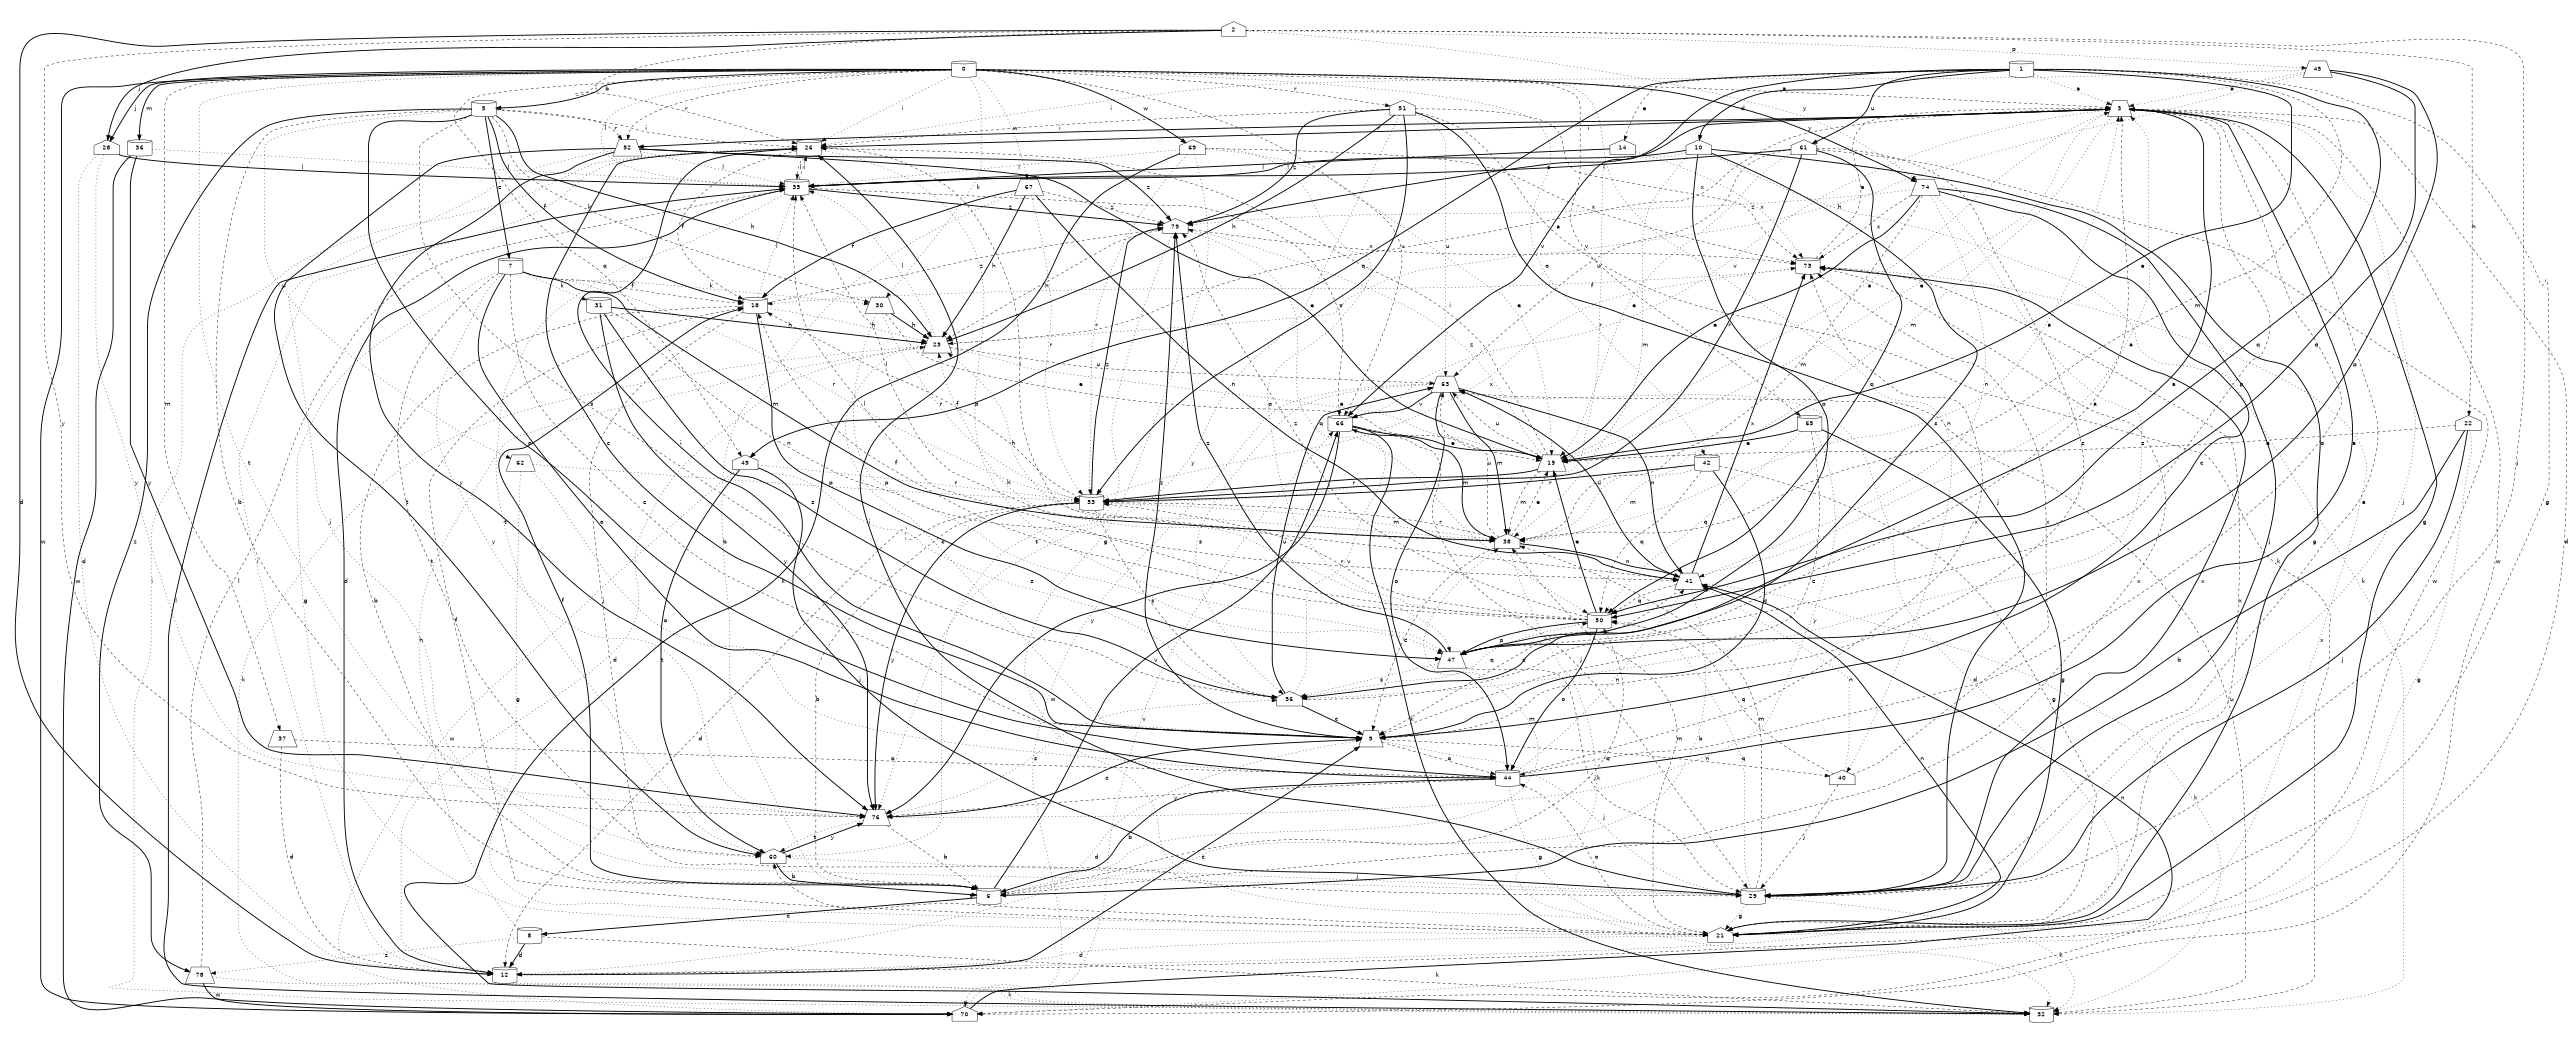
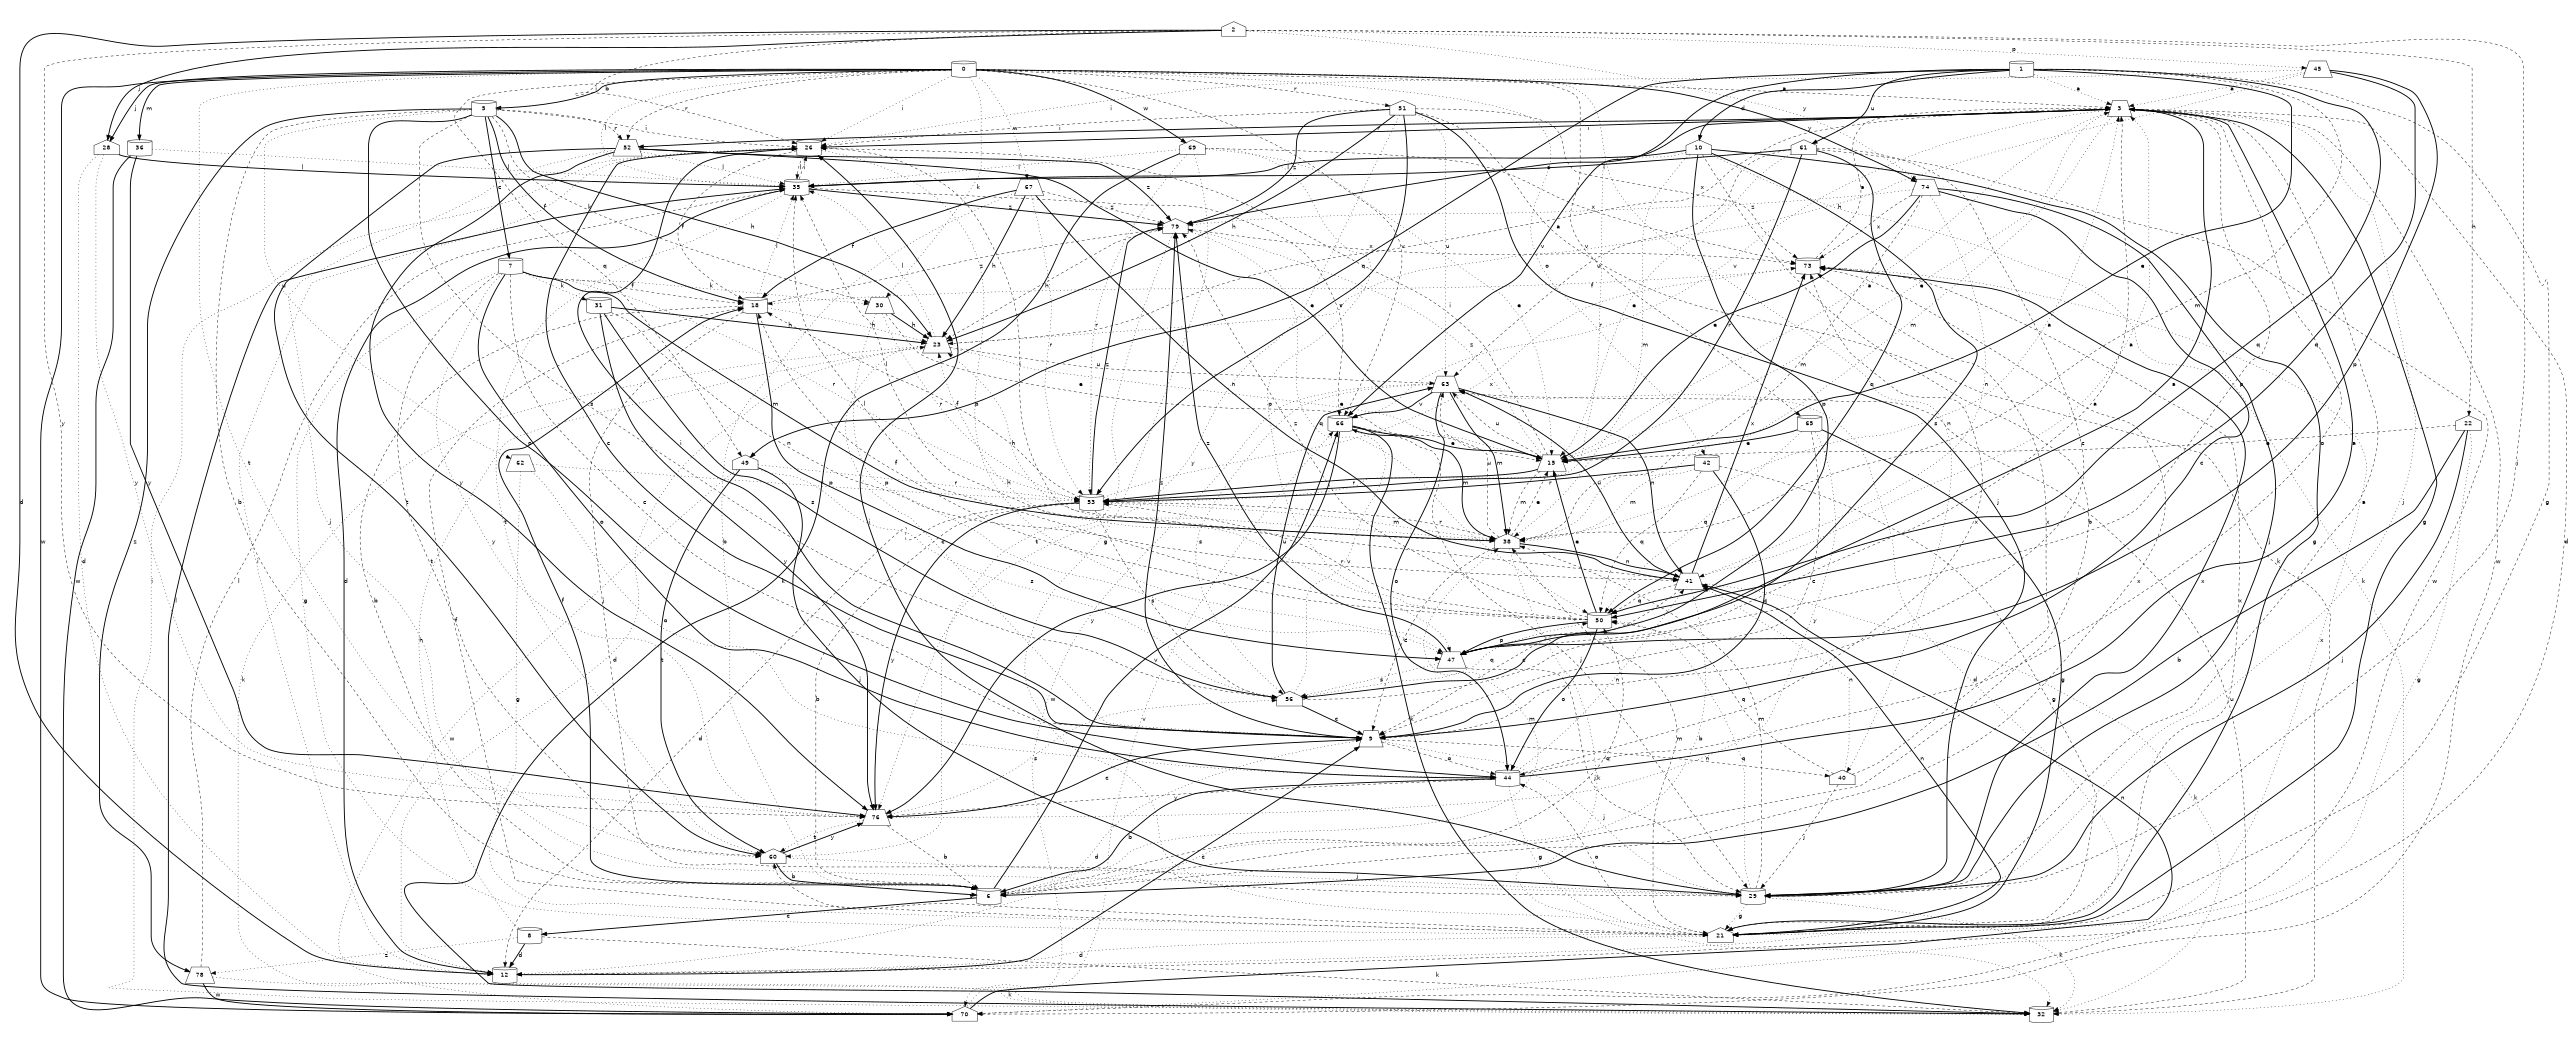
(1623, 148) -> none
(1931, 599) -> none
(282, 739) -> none
none -> (1882, 771)
